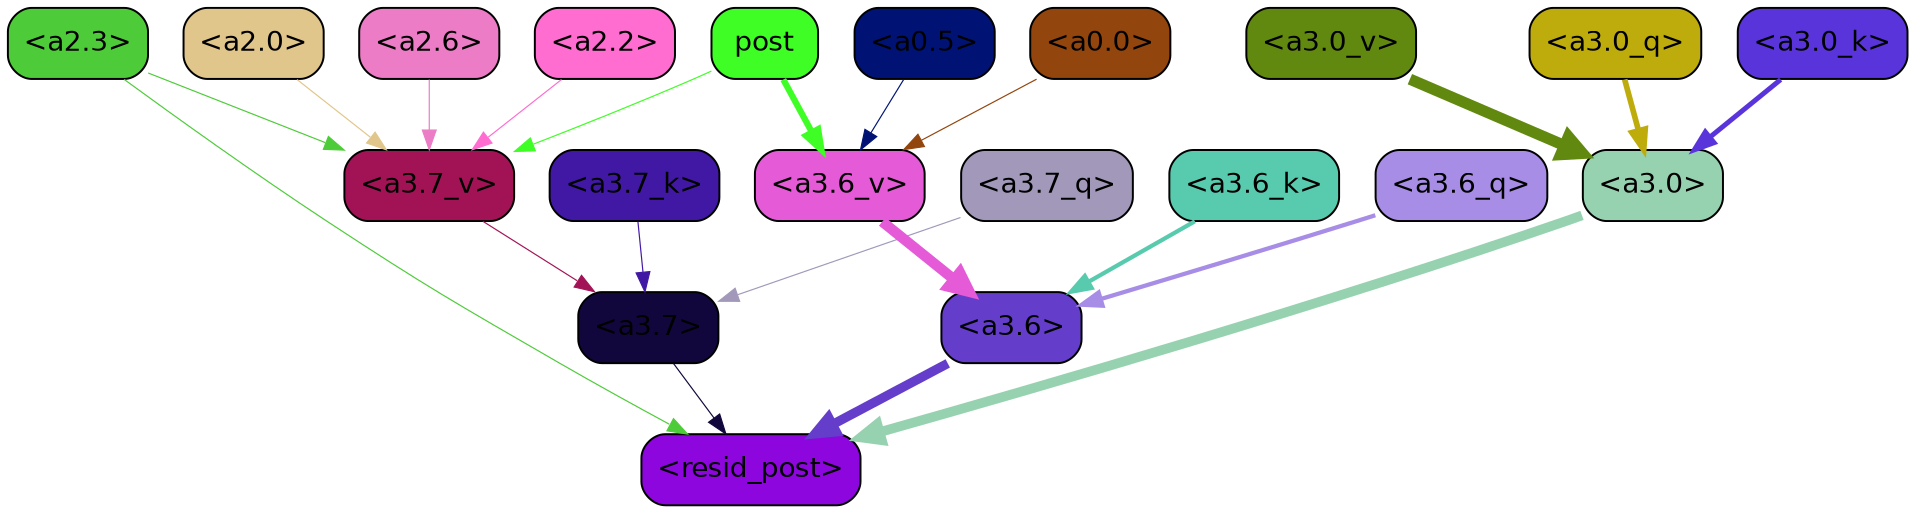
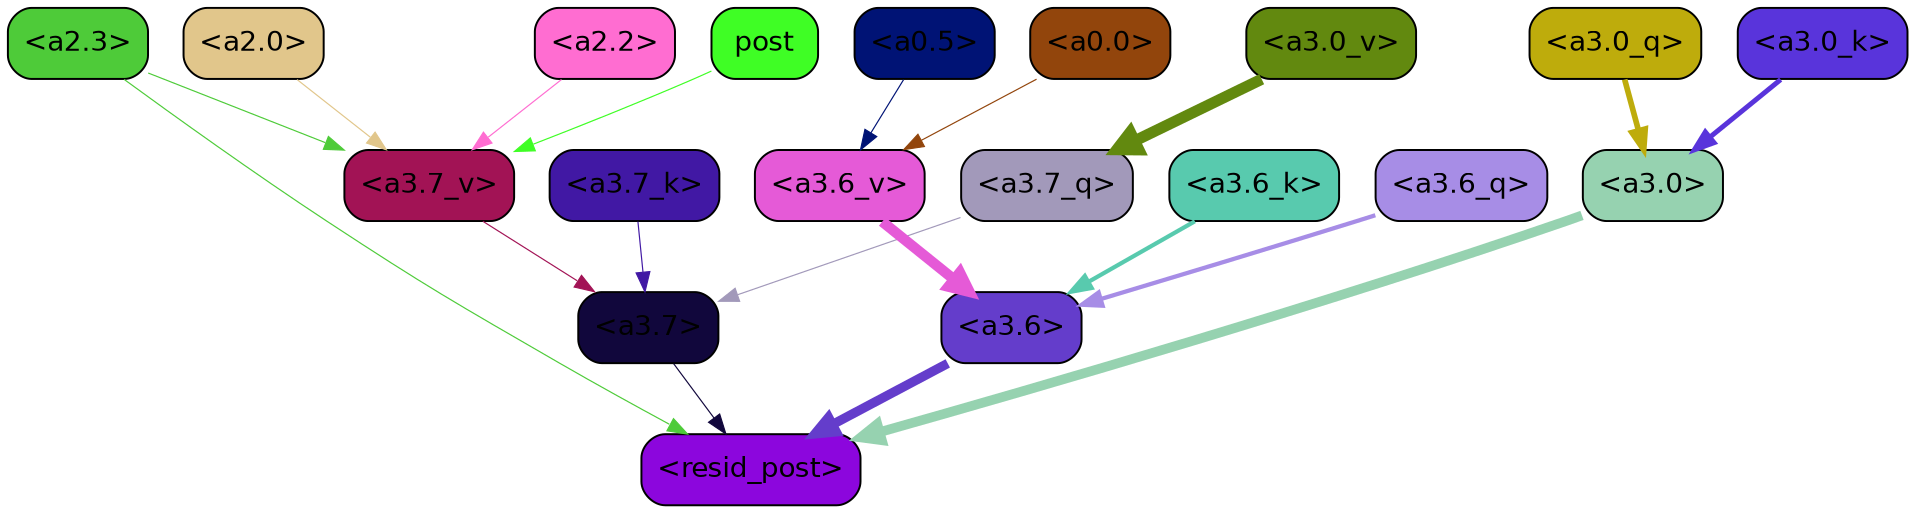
(429, 43) -> none
(798, 106) -> none
(1487, 112) -> (1198, 110)
